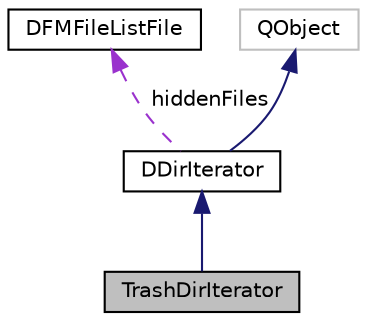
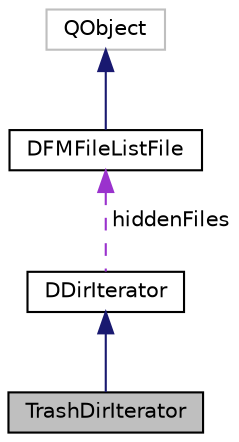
(267, 116) -> (106, 101)
